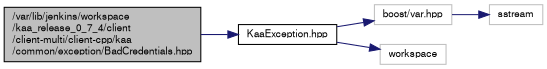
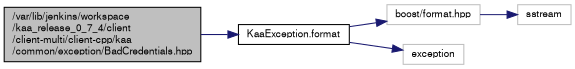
(413, 15) -> (433, 15)
(288, 35) -> (294, 35)
(413, 54) -> (433, 54)
